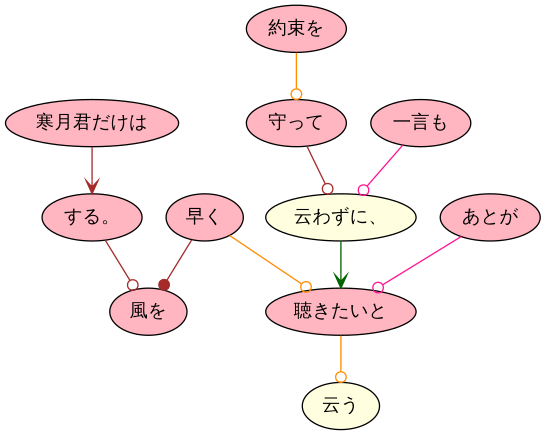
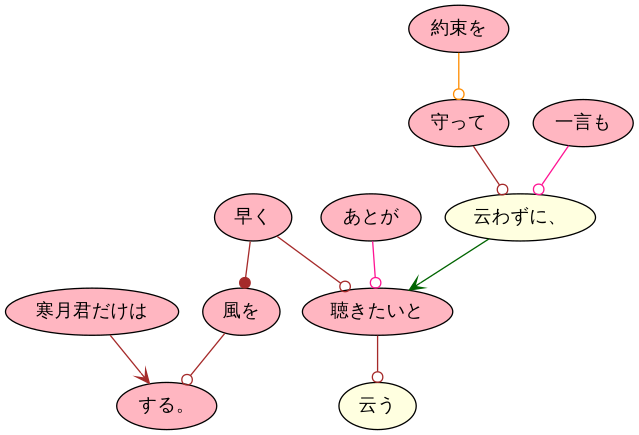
(118, 260) -> (208, 354)
(266, 260) -> (309, 260)
(341, 354) -> (378, 354)
